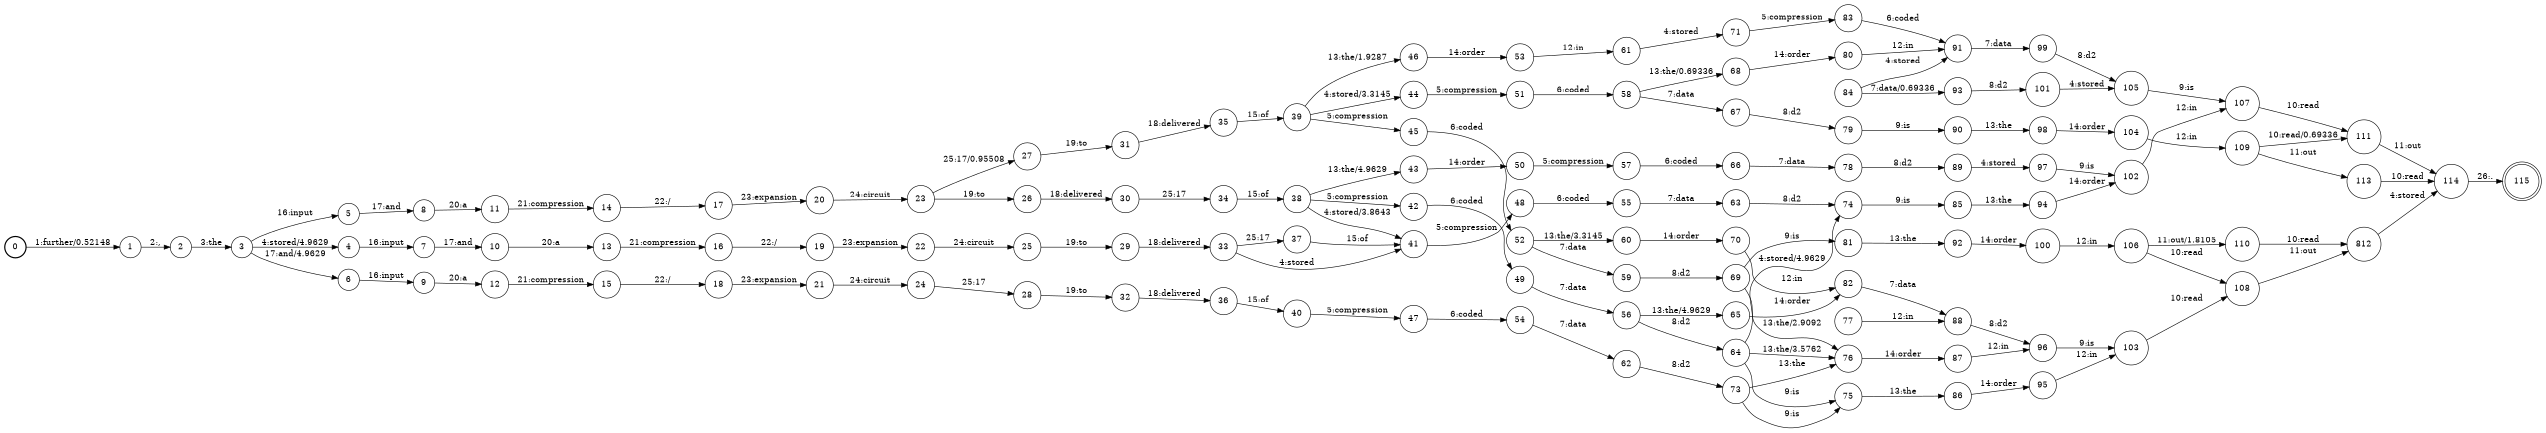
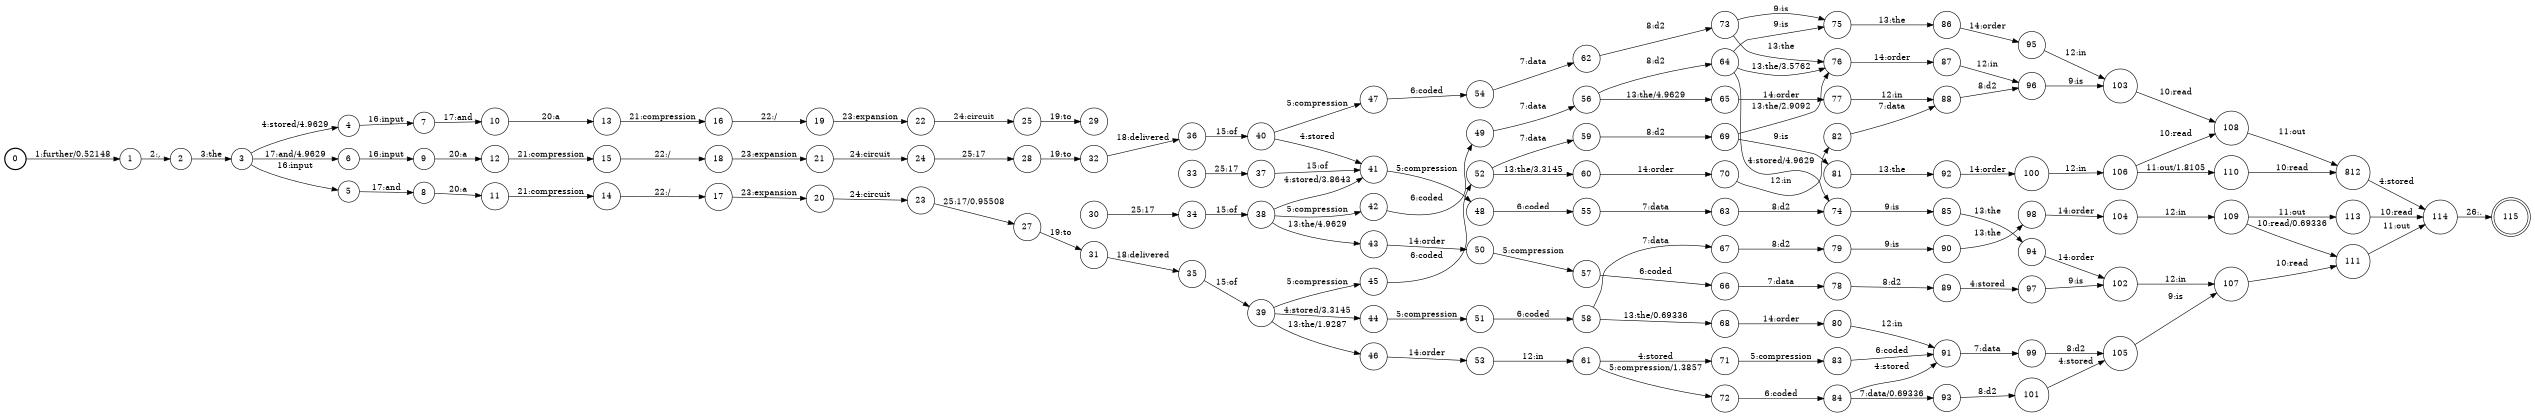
(1027, 199) -> none
(1172, 247) -> none
(1315, 269) -> (1316, 149)
(1794, 315) -> (1778, 100)
none -> (1725, 399)
